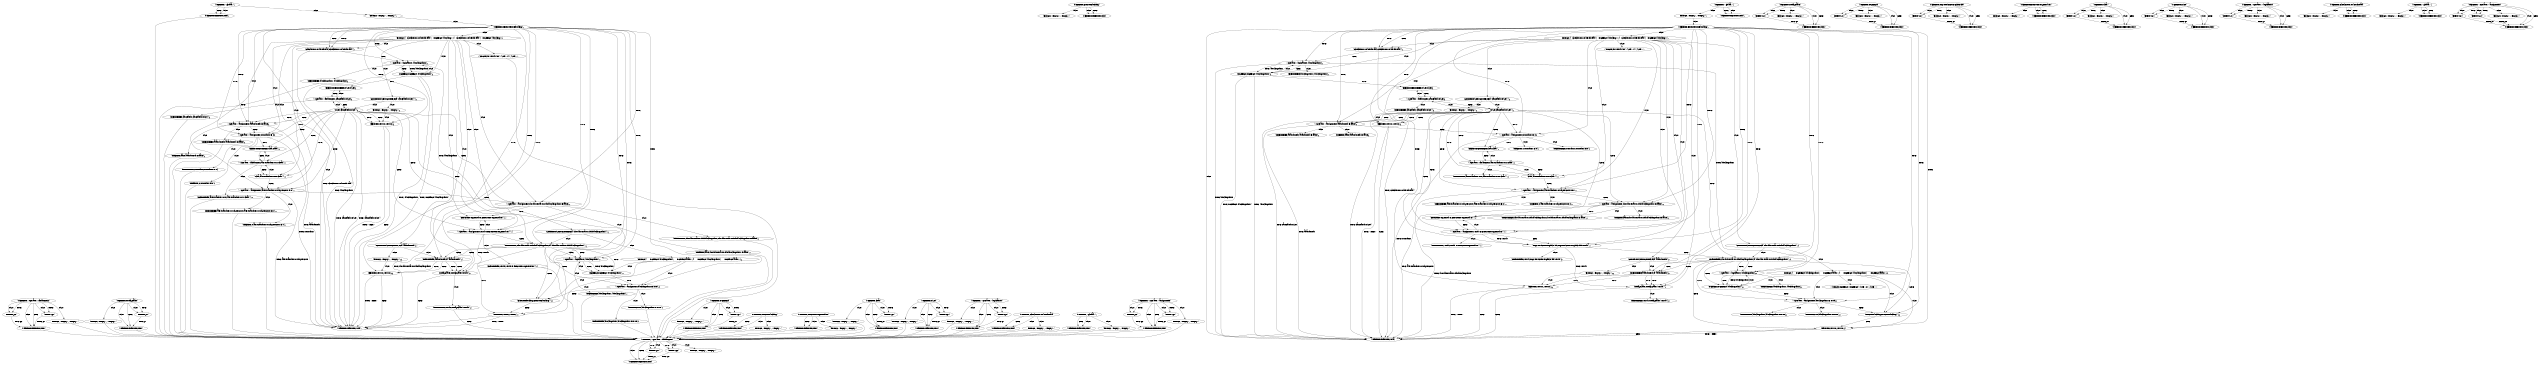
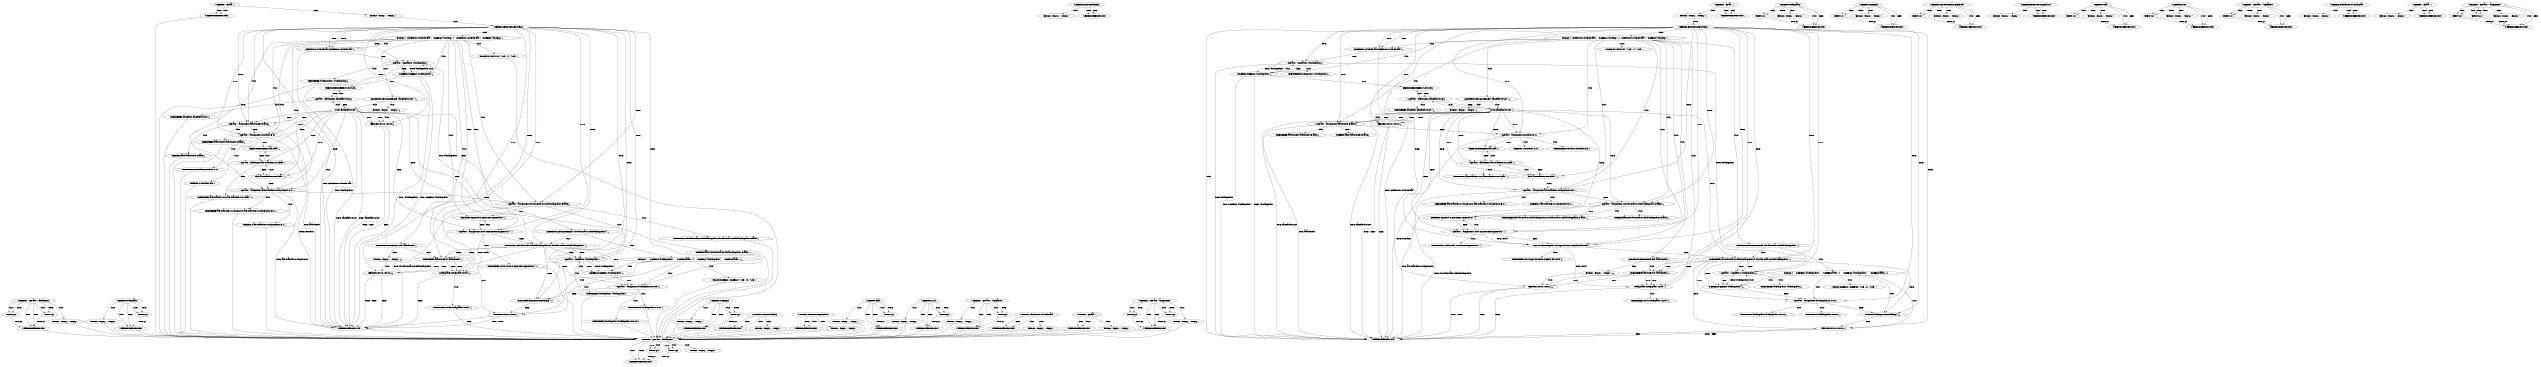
none -> (734, 280)
